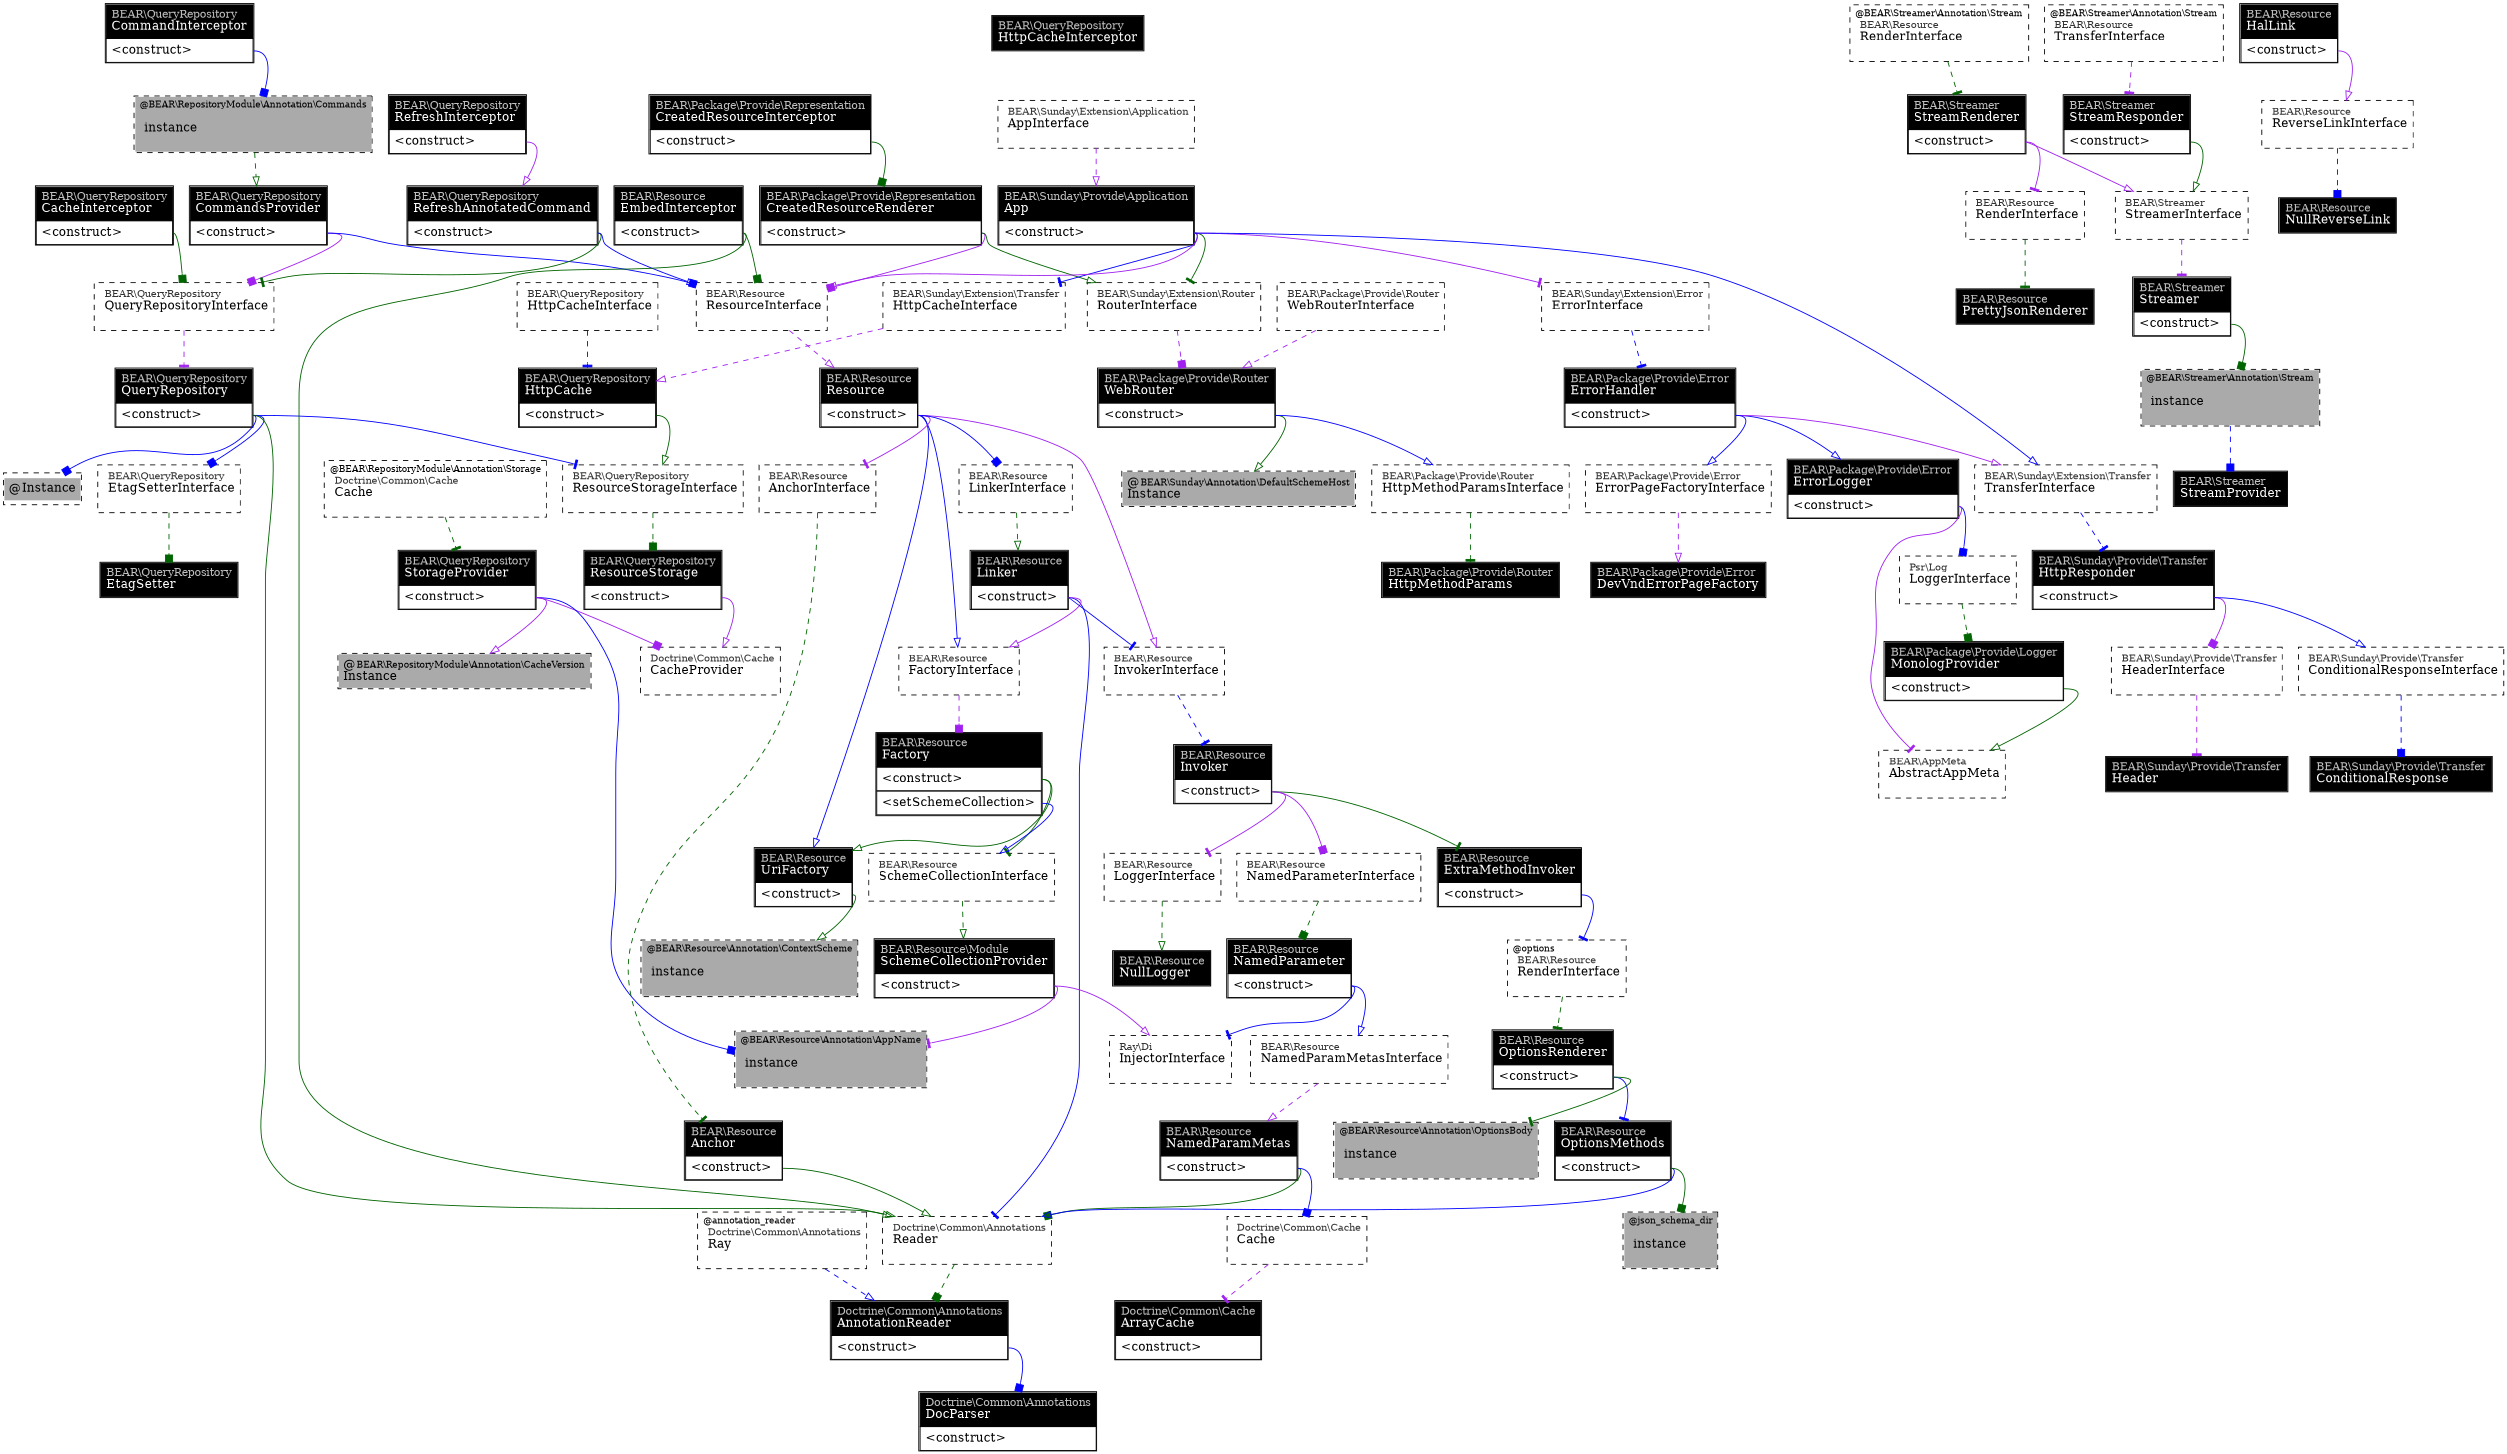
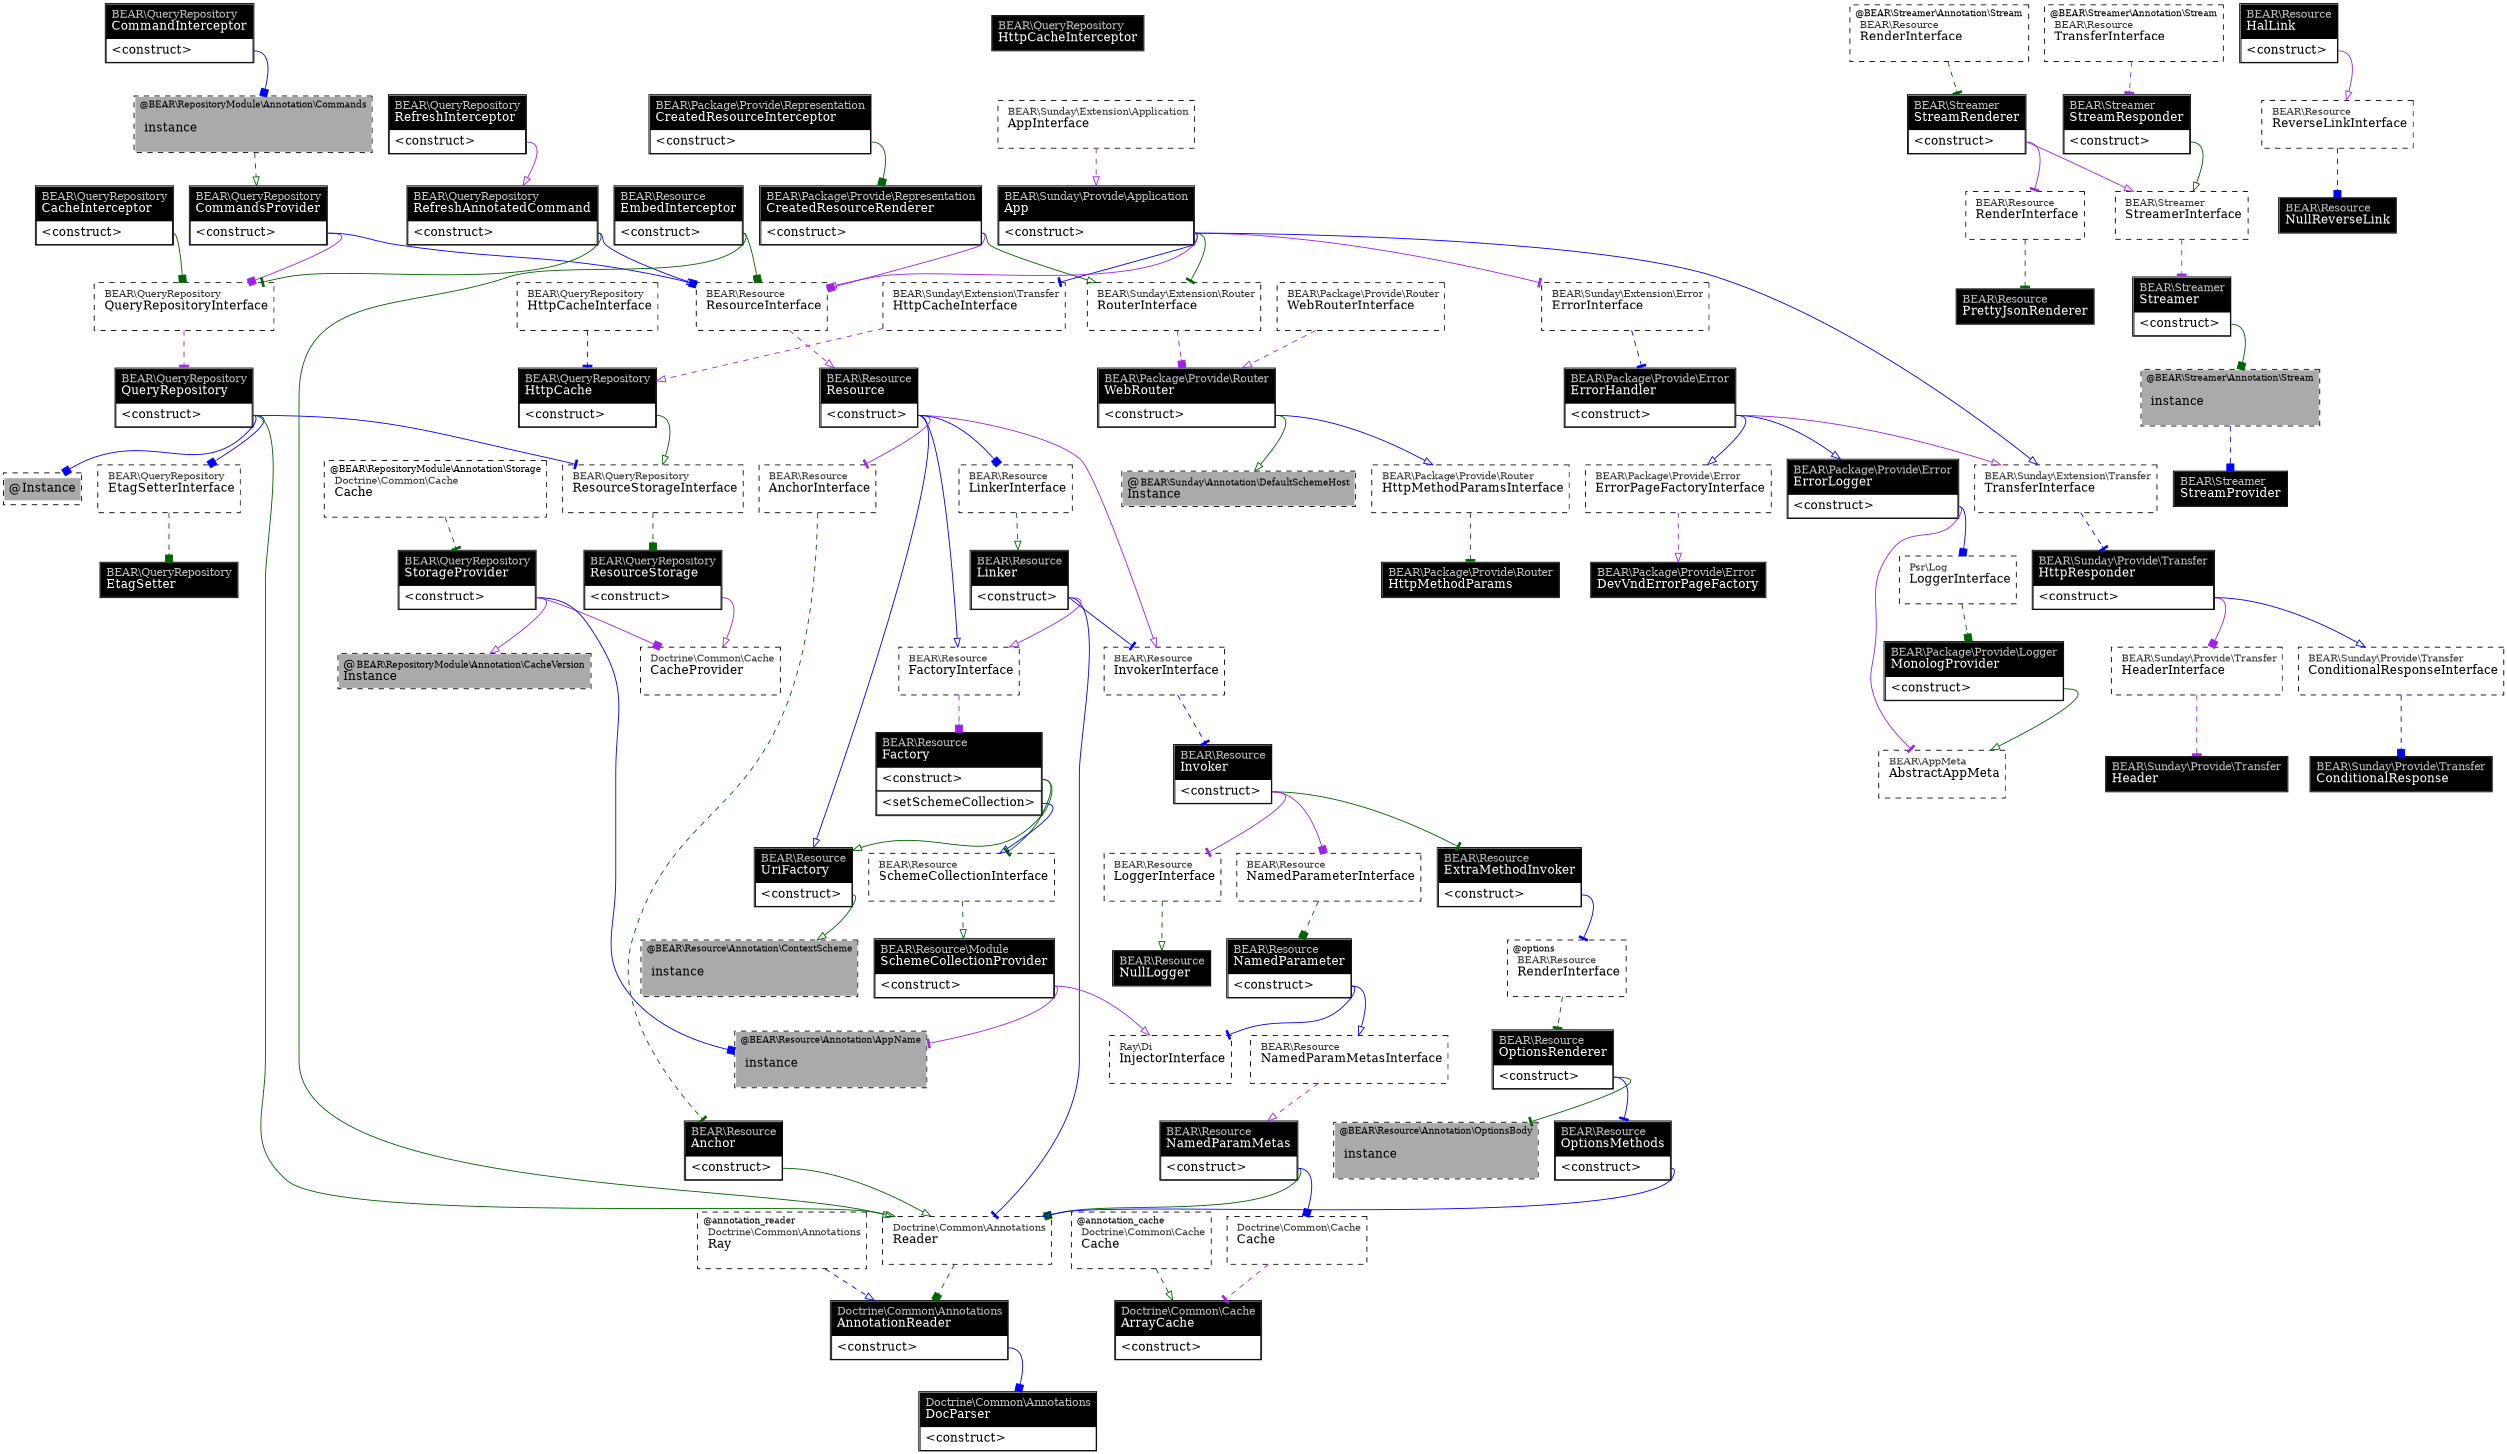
none -> (1141, 1240)
(1670, 1240) -> none
